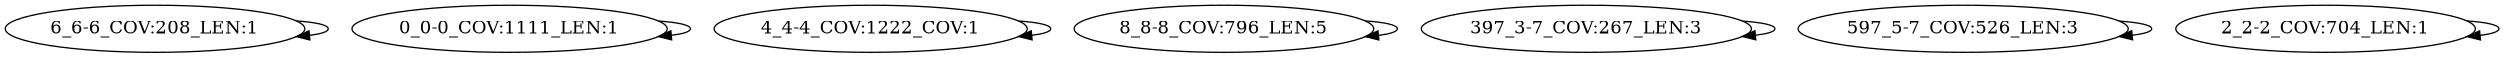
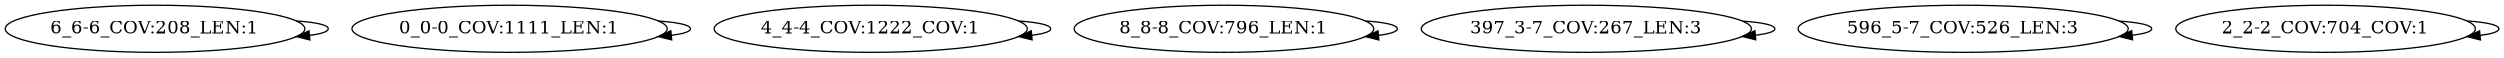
(1224, 29) -> (1224, 29)
(1963, 29) -> (1963, 29)
(2326, 29) -> (2326, 29)
